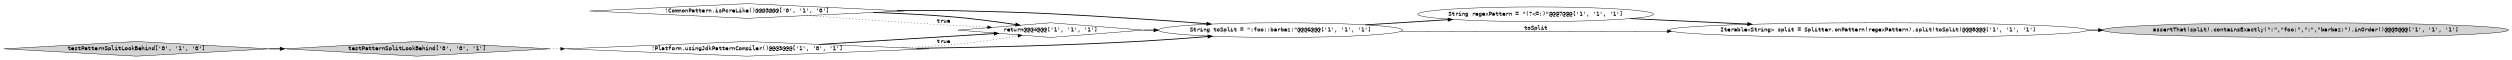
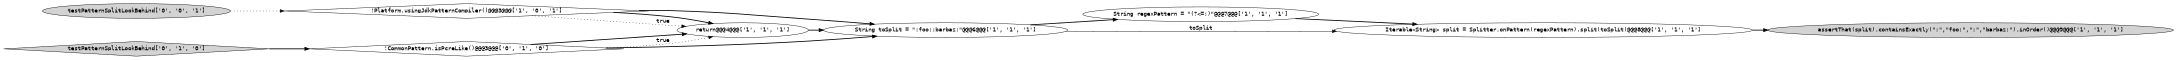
(1050, 30) -> (743, 30)
(275, 49) -> (287, 49)
(417, 49) -> (136, 11)
